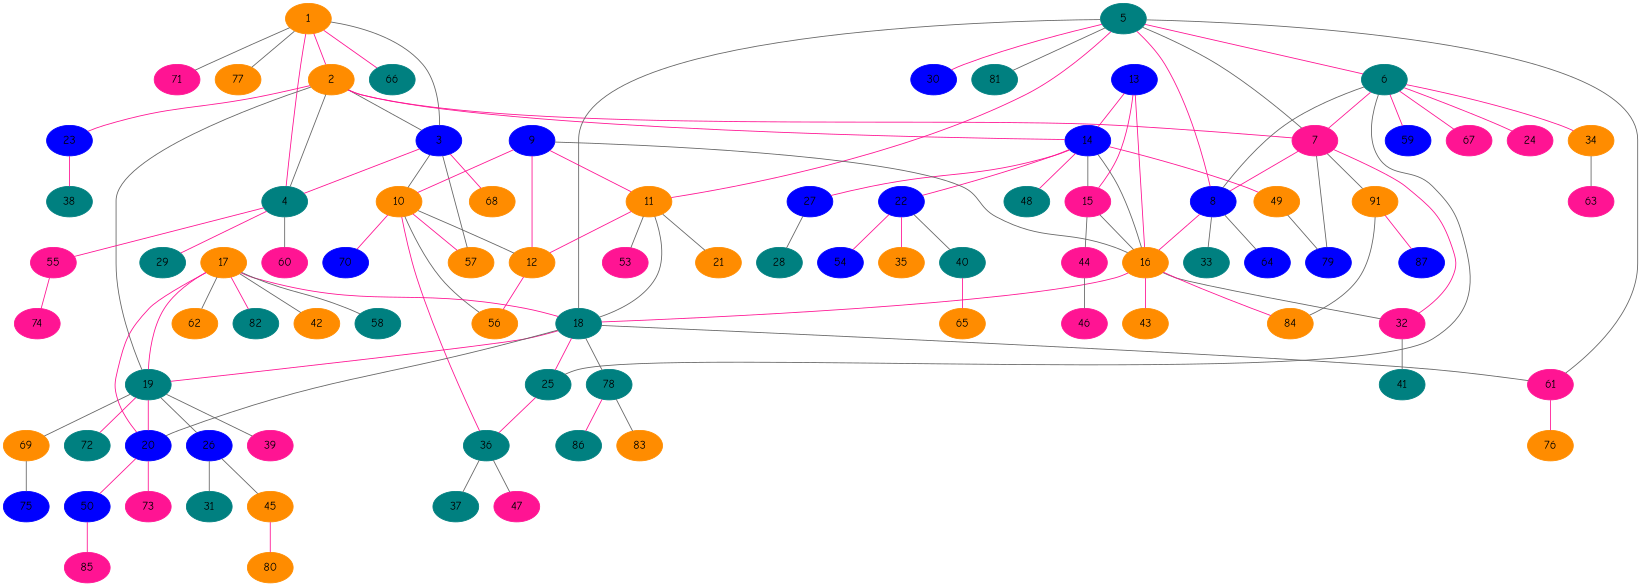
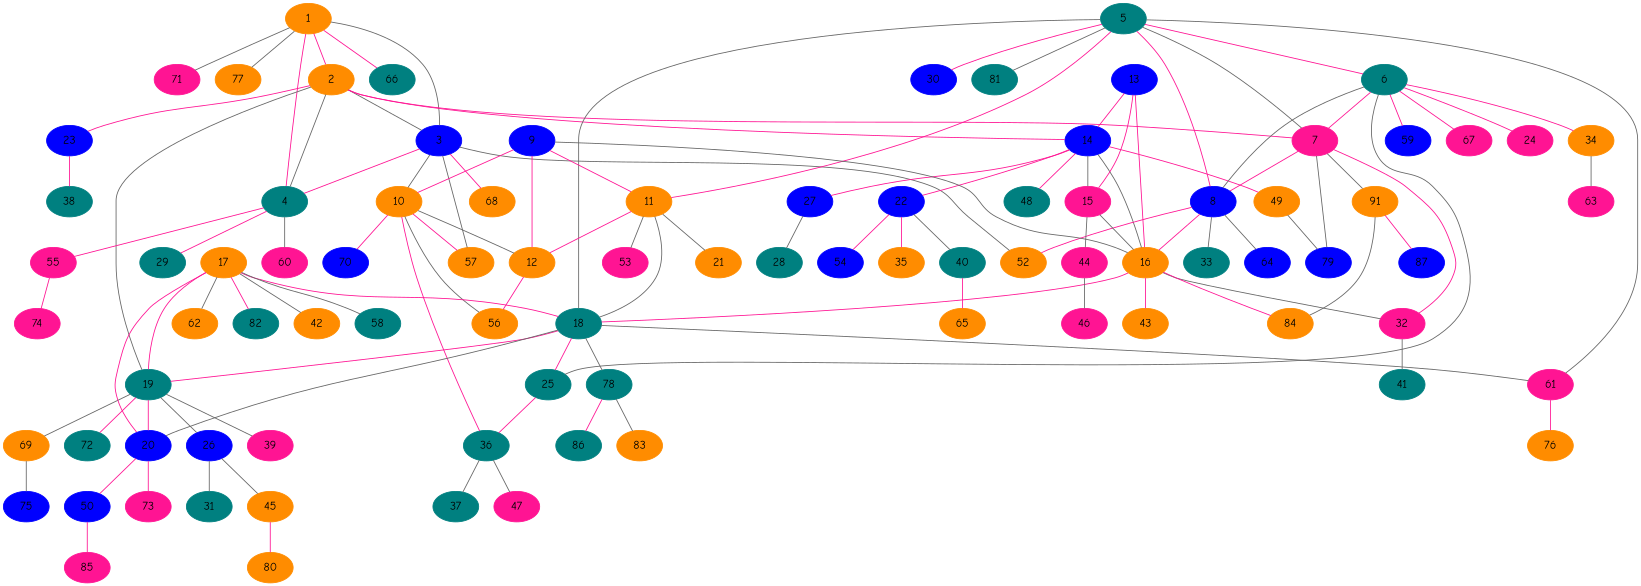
none -> (1023, 263)
